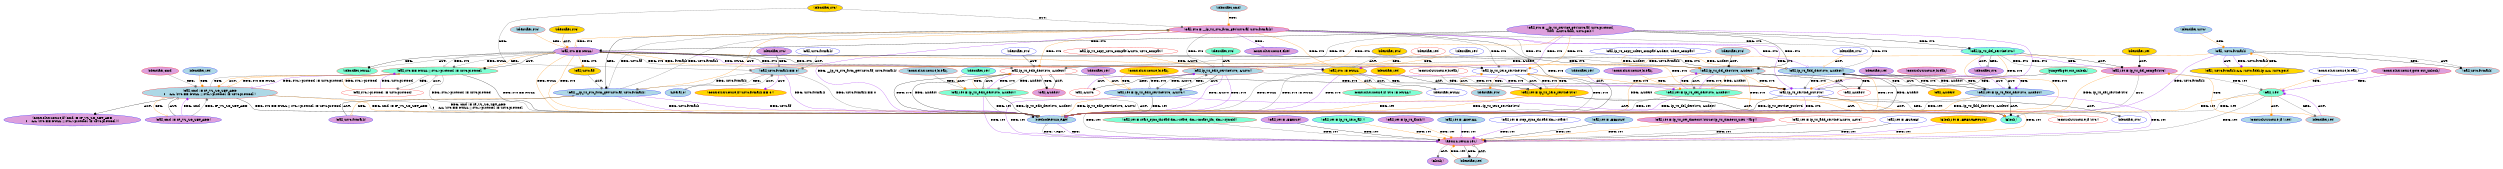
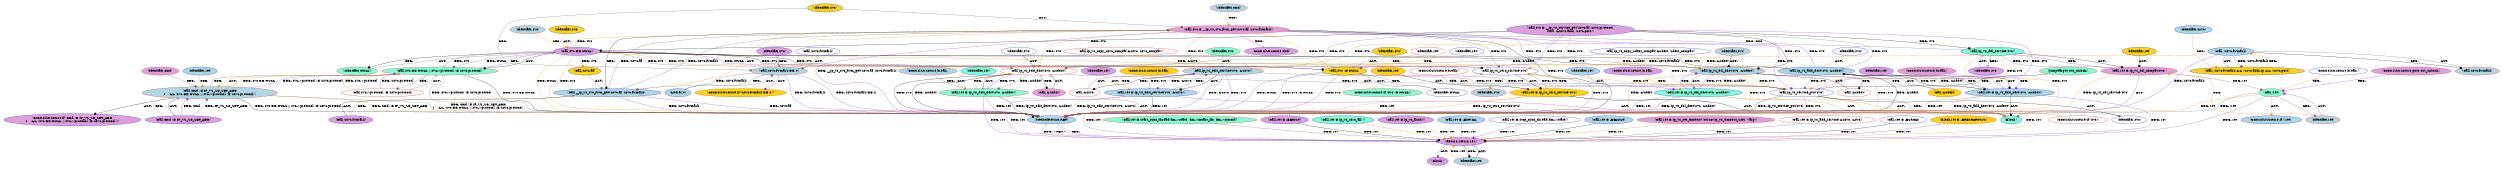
(2211, 40) -> (2195, 53)
(1754, 41) -> (1754, 41)
(1549, 43) -> (1542, 40)
(1187, 52) -> (1187, 52)
(515, 58) -> (515, 58)
(676, 61) -> (676, 61)
(1144, 81) -> (1144, 81)
(1424, 83) -> (1424, 83)
(1698, 93) -> (1698, 93)
(1461, 142) -> (1461, 142)
